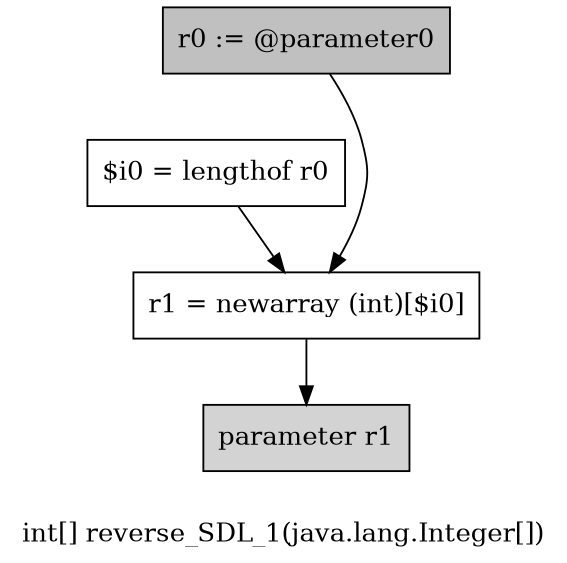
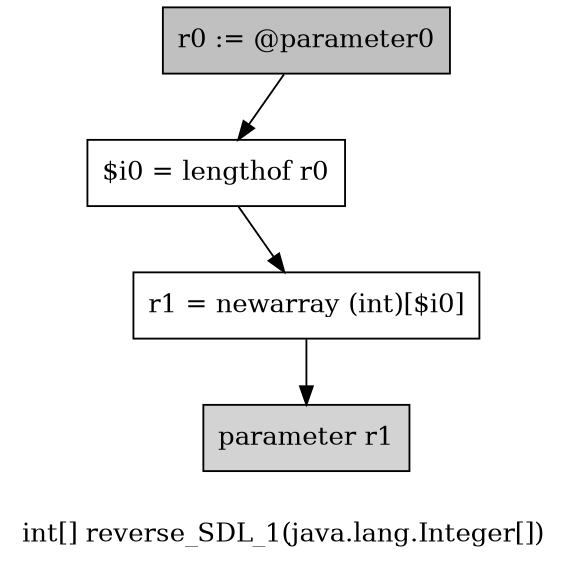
(367, 164) -> (267, 99)
